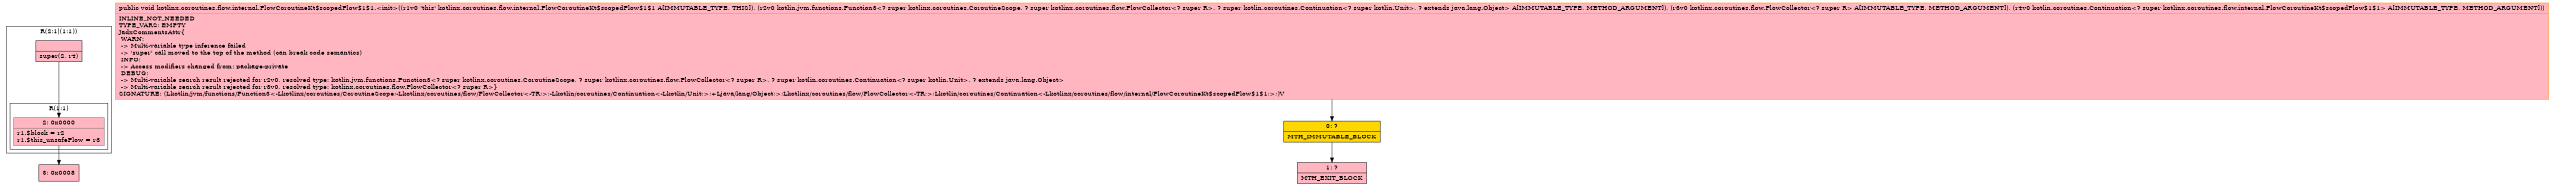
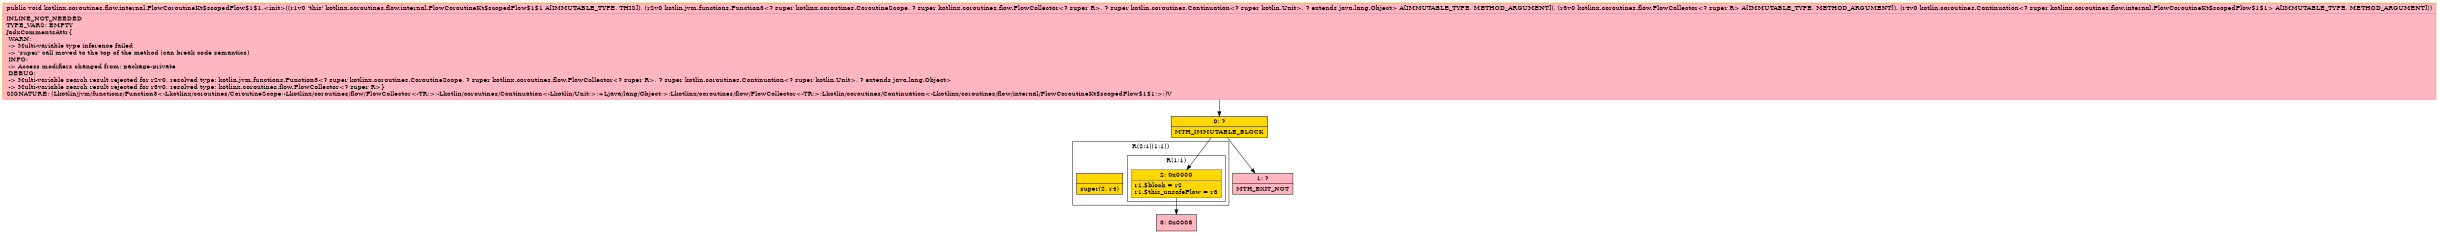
(59, 51) -> (1100, 184)
(59, 87) -> (1201, 152)
(59, 132) -> (1176, 184)
(1332, 178) -> (1263, 189)
